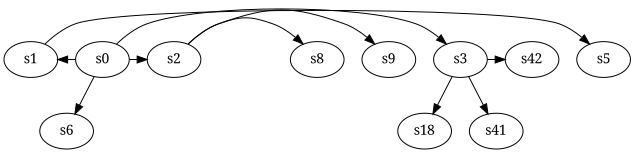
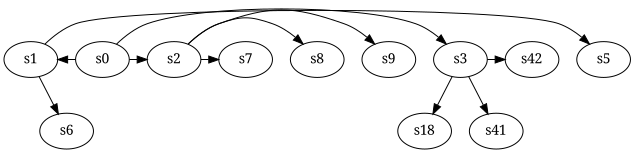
none -> (246, 60)
(87, 91) -> (46, 91)
